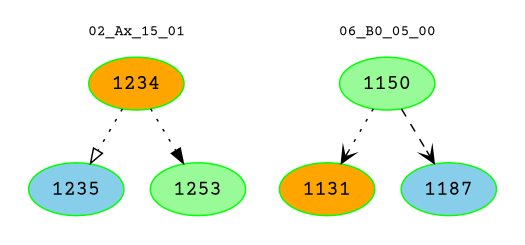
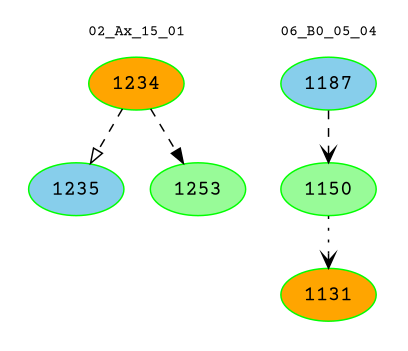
(388, 32) -> (329, 32)
(110, 130) -> (110, 130)
(163, 130) -> (163, 130)
(414, 130) -> (329, 129)
